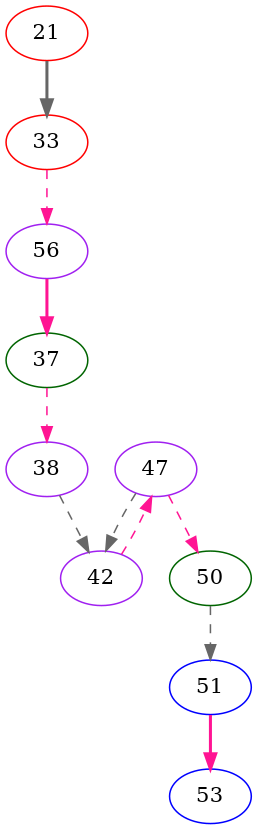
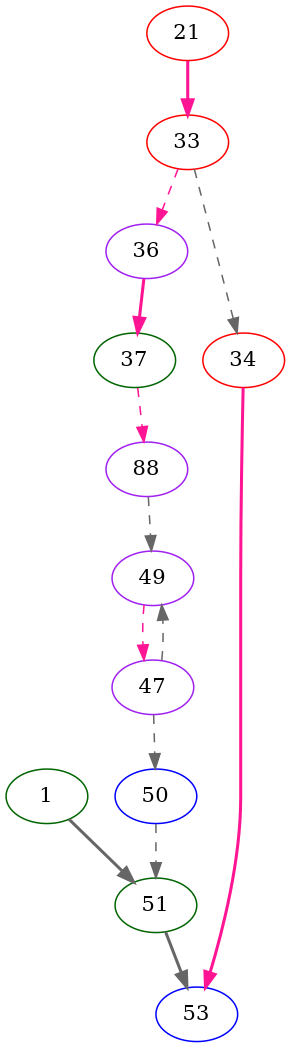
(47, 80) -> (188, 80)
(47, 251) -> (147, 251)
none -> (244, 360)
(47, 469) -> (147, 469)
(180, 517) -> (154, 734)
(101, 578) -> (153, 578)
(210, 578) -> (156, 796)
(210, 687) -> (156, 905)
(210, 734) -> (174, 952)
none -> (47, 796)
